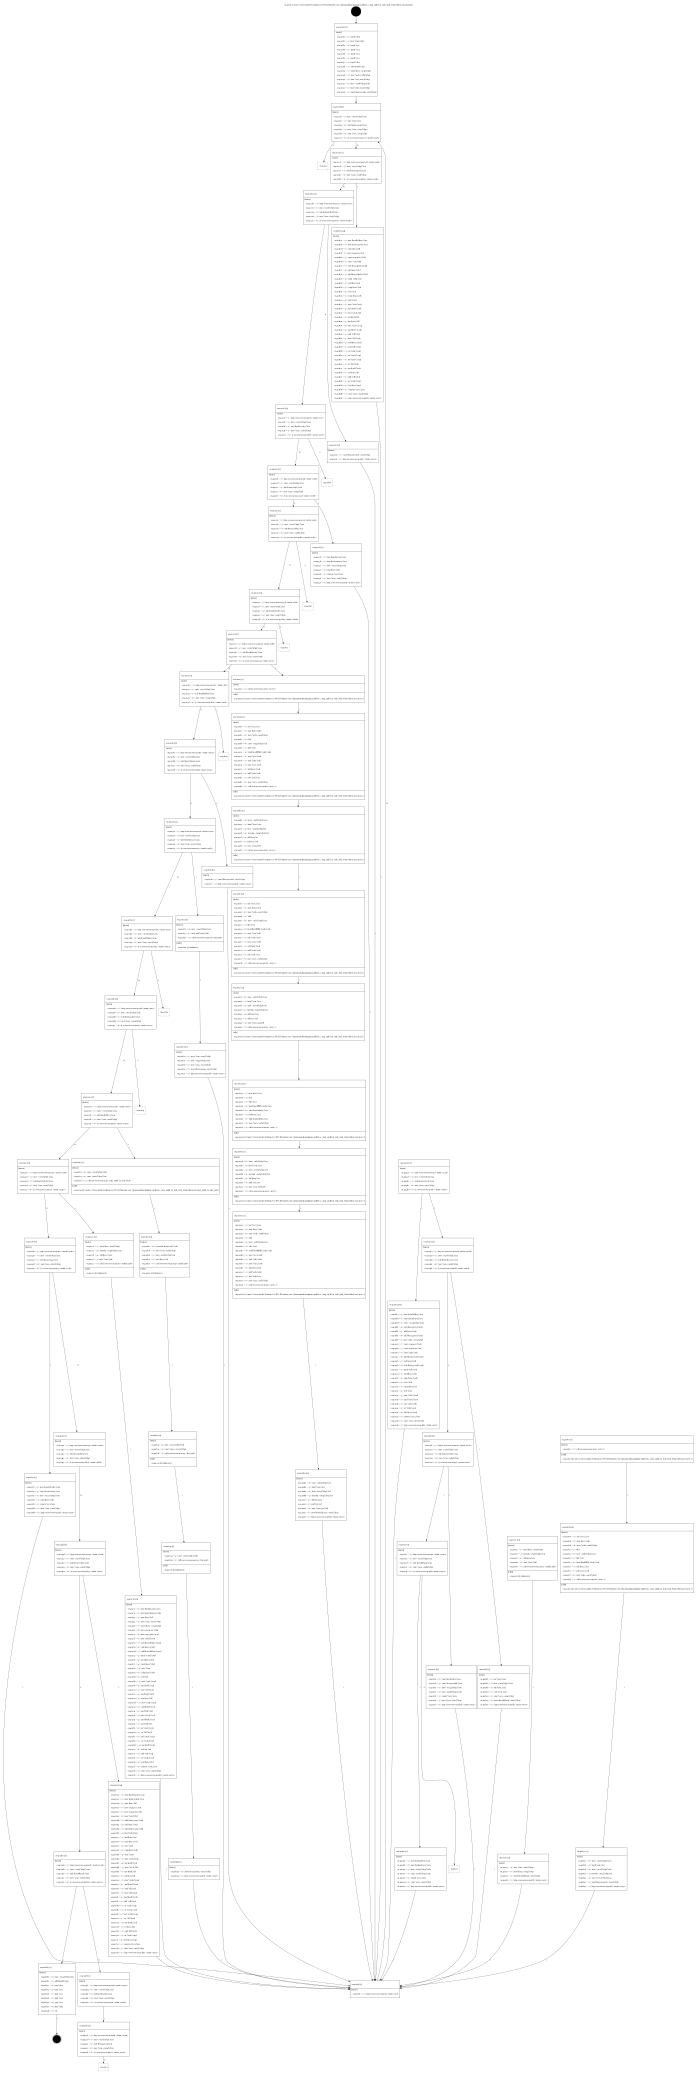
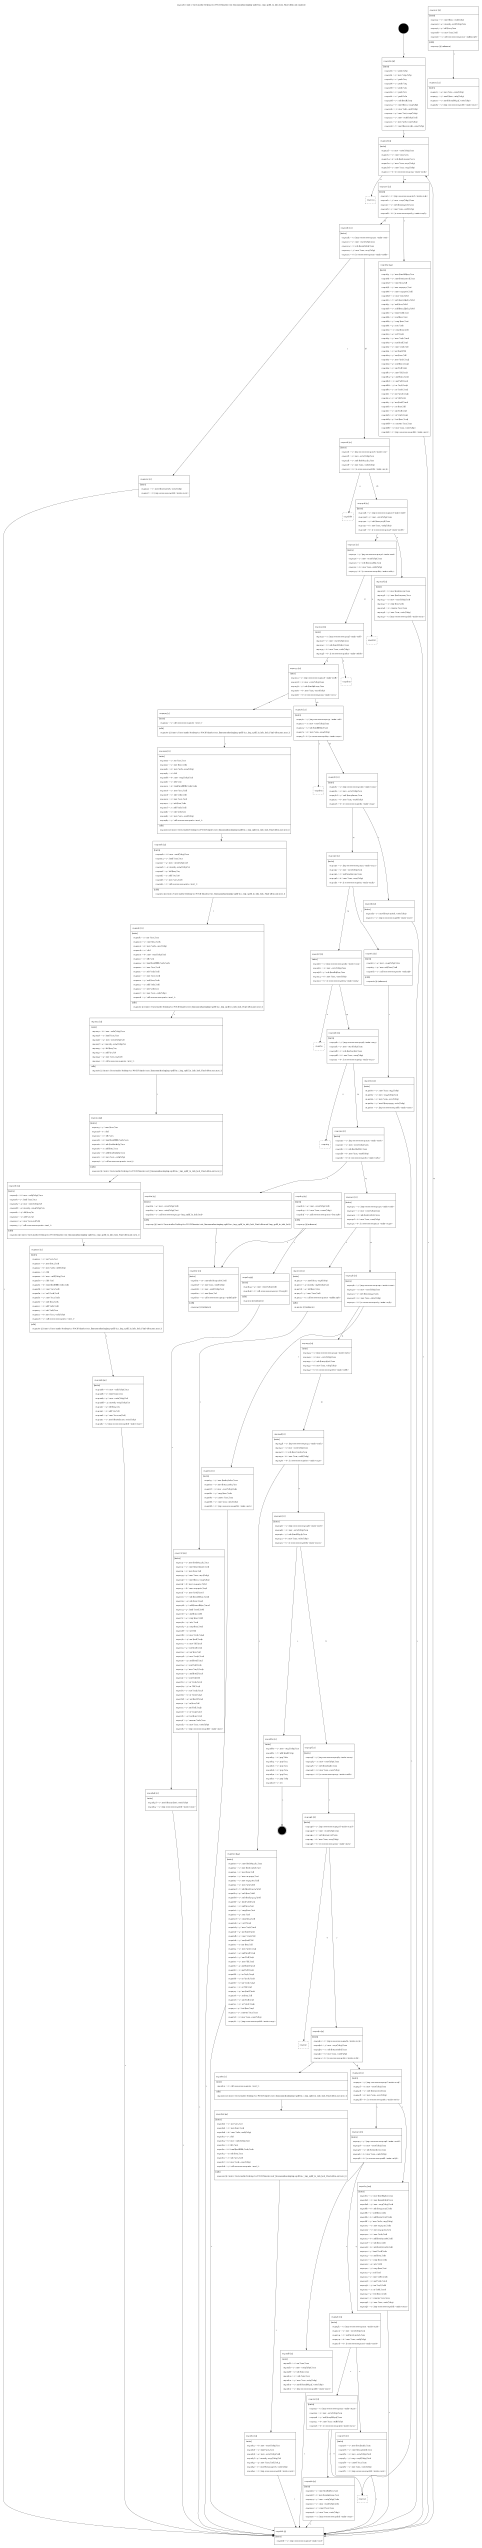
(169, 1354) -> (261, 1241)
(223, 1582) -> (411, 1815)
(486, 1962) -> none
none -> (337, 2045)
